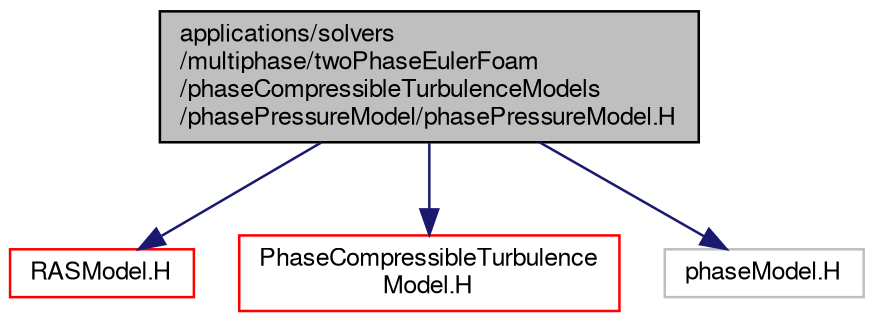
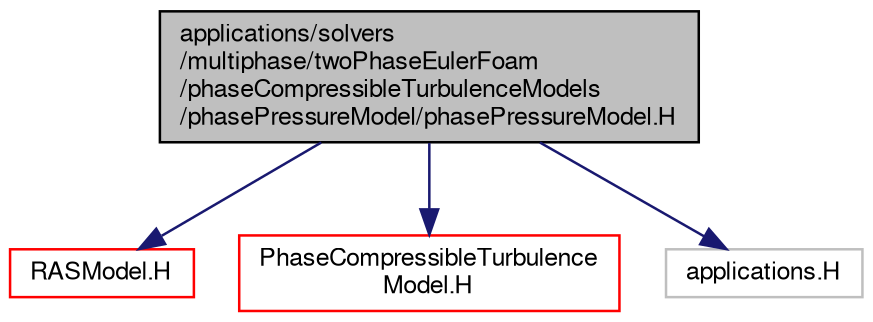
(764, 273) -> (764, 273)
